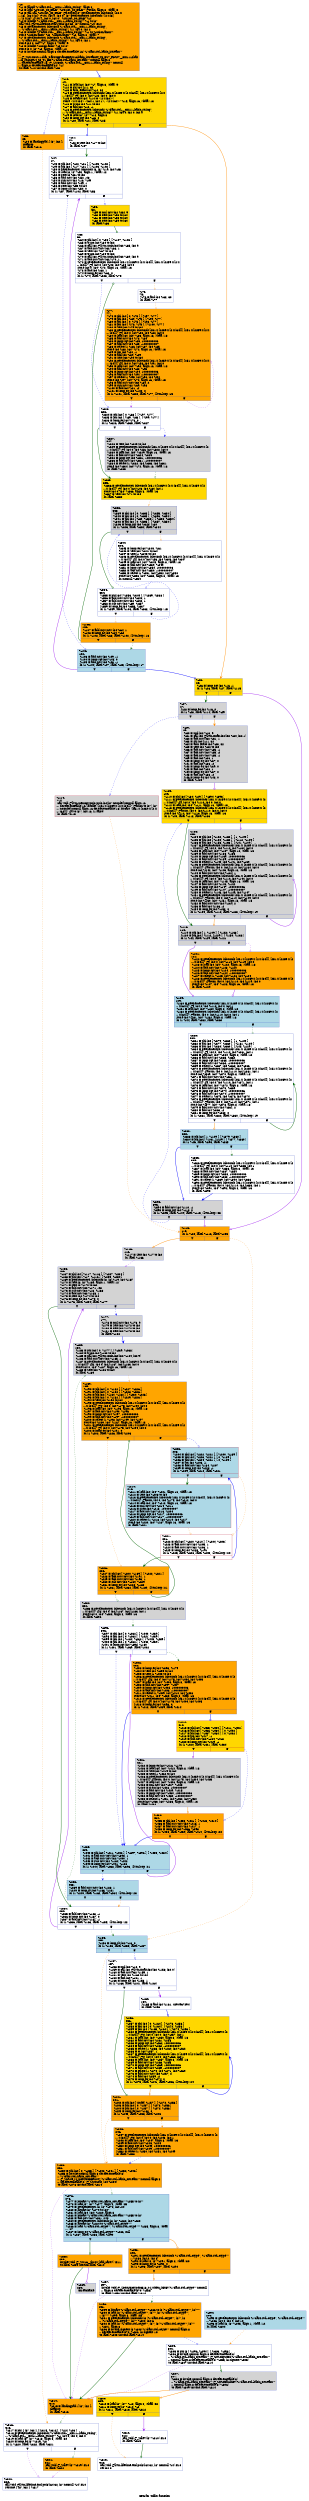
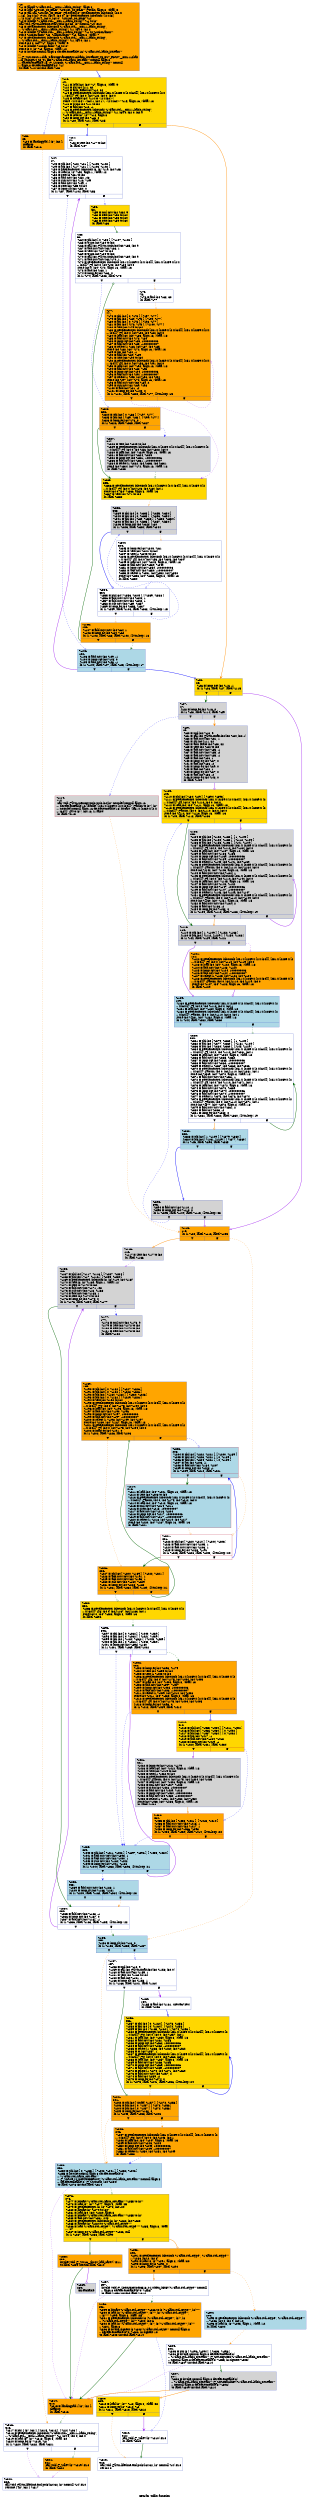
(87, 151) -> none
(131, 403) -> (198, 421)
(130, 419) -> (130, 419)
(101, 558) -> (101, 558)
(129, 579) -> (128, 579)
(242, 1175) -> none
(126, 1359) -> none
(133, 1610) -> (133, 1610)
(122, 1777) -> (122, 1777)
(143, 1839) -> (143, 1839)
(150, 2091) -> (150, 2091)
(109, 2175) -> (109, 2175)
(116, 2218) -> (116, 2218)
none -> (248, 2286)
(190, 2340) -> (166, 2385)
